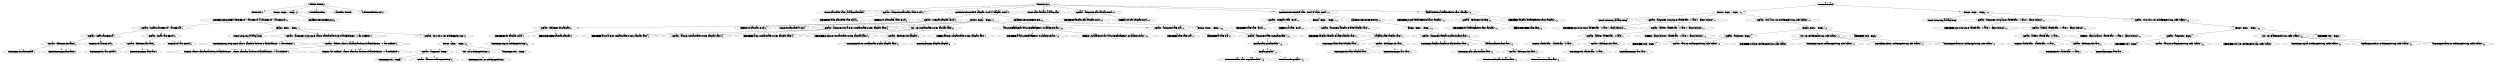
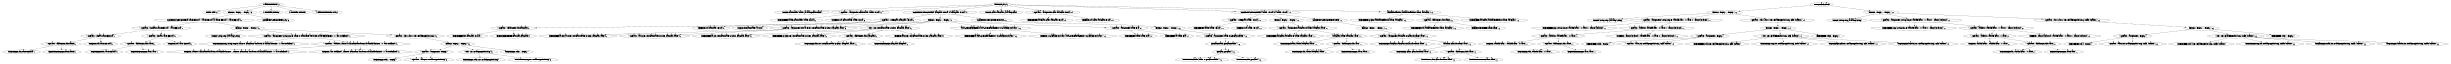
(509, 40) -> (505, 56)
